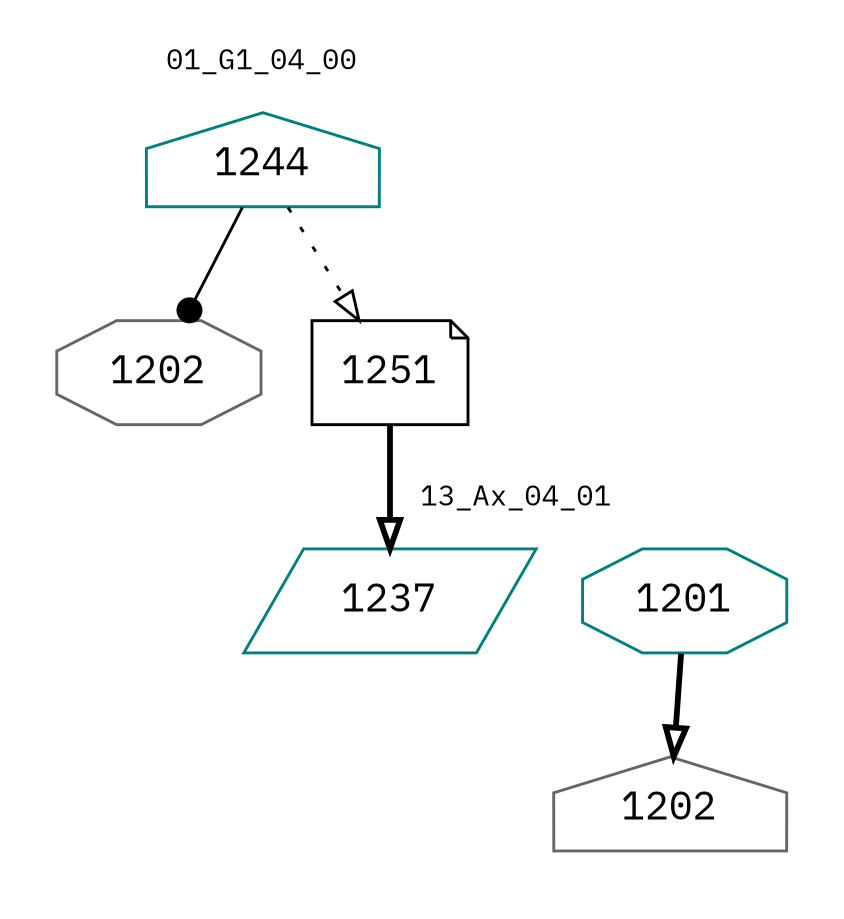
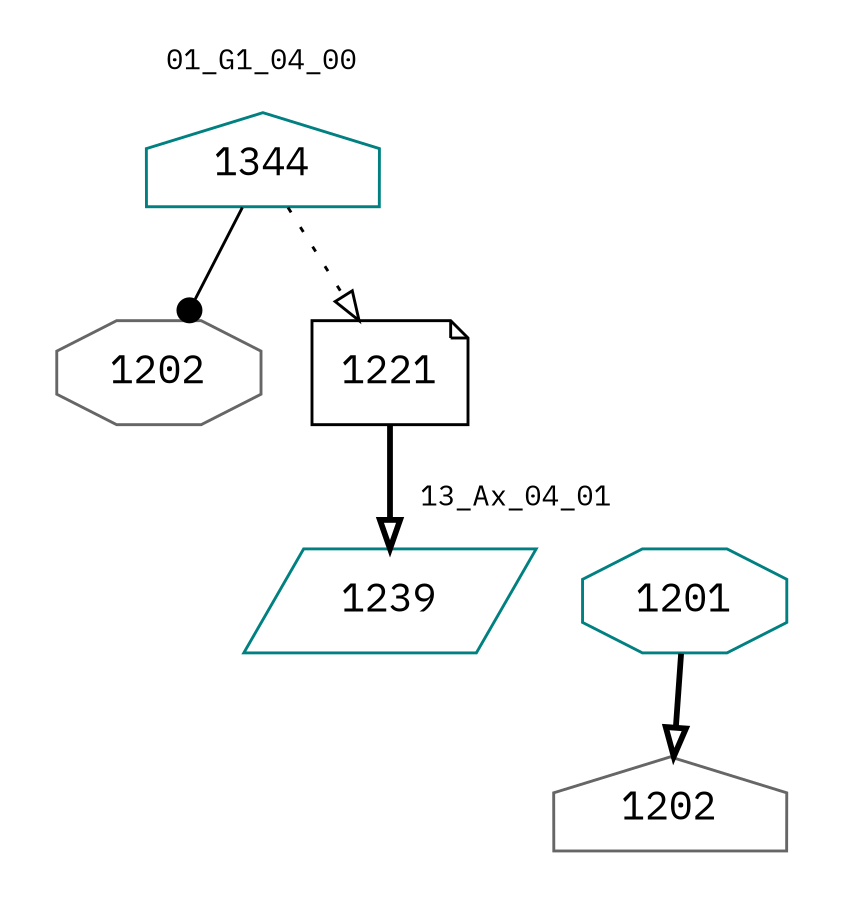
(263, 165) -> (263, 165)
(390, 373) -> (390, 373)
(390, 601) -> (390, 601)
